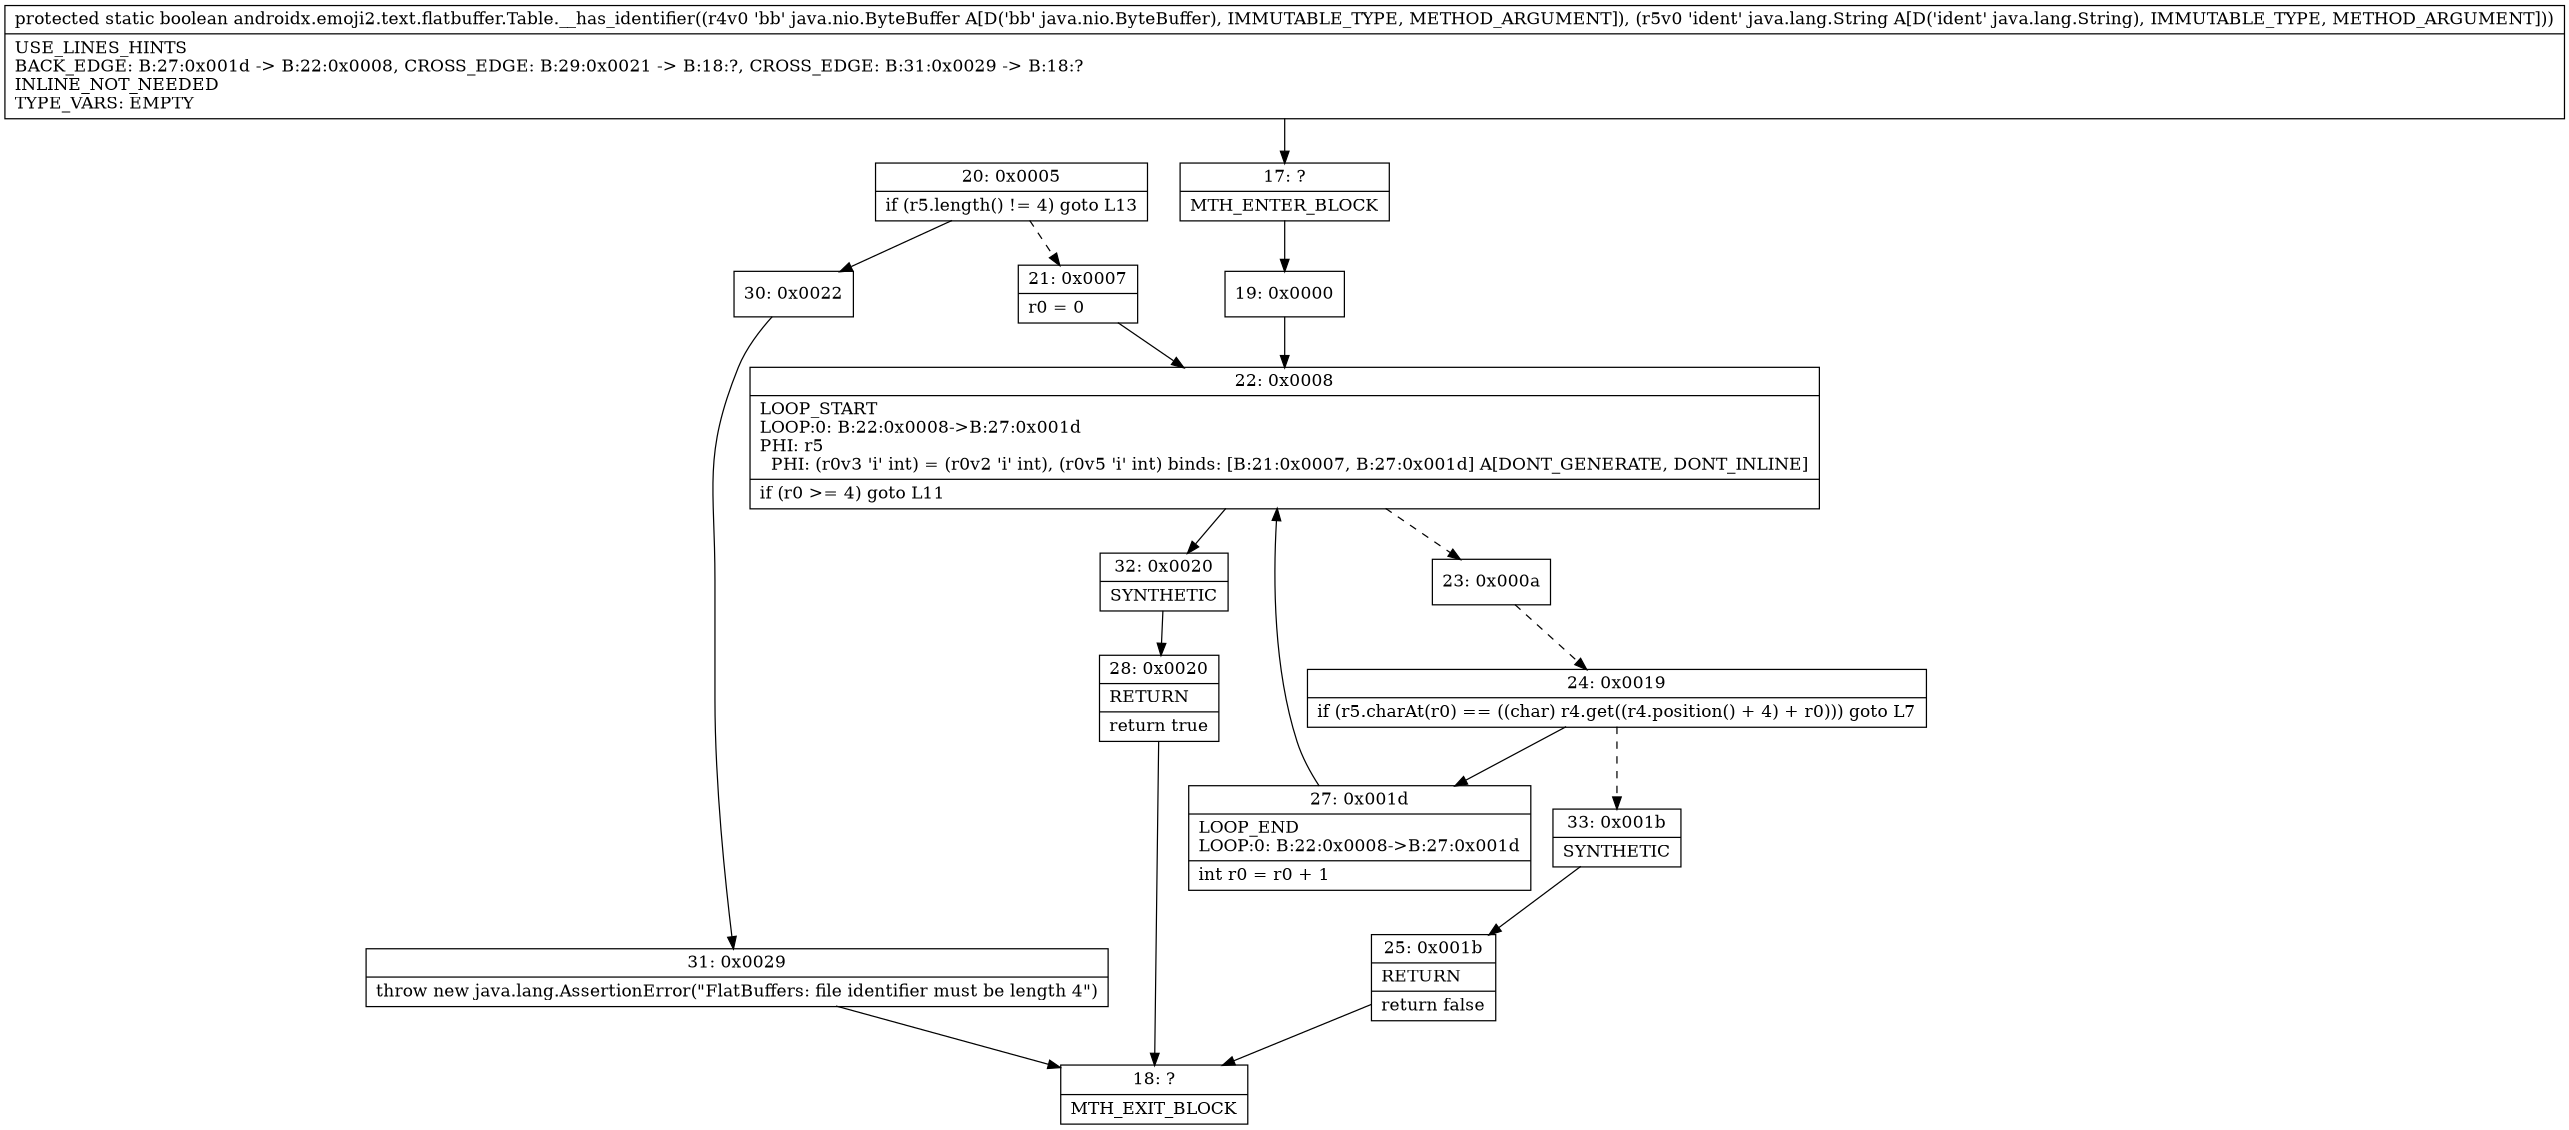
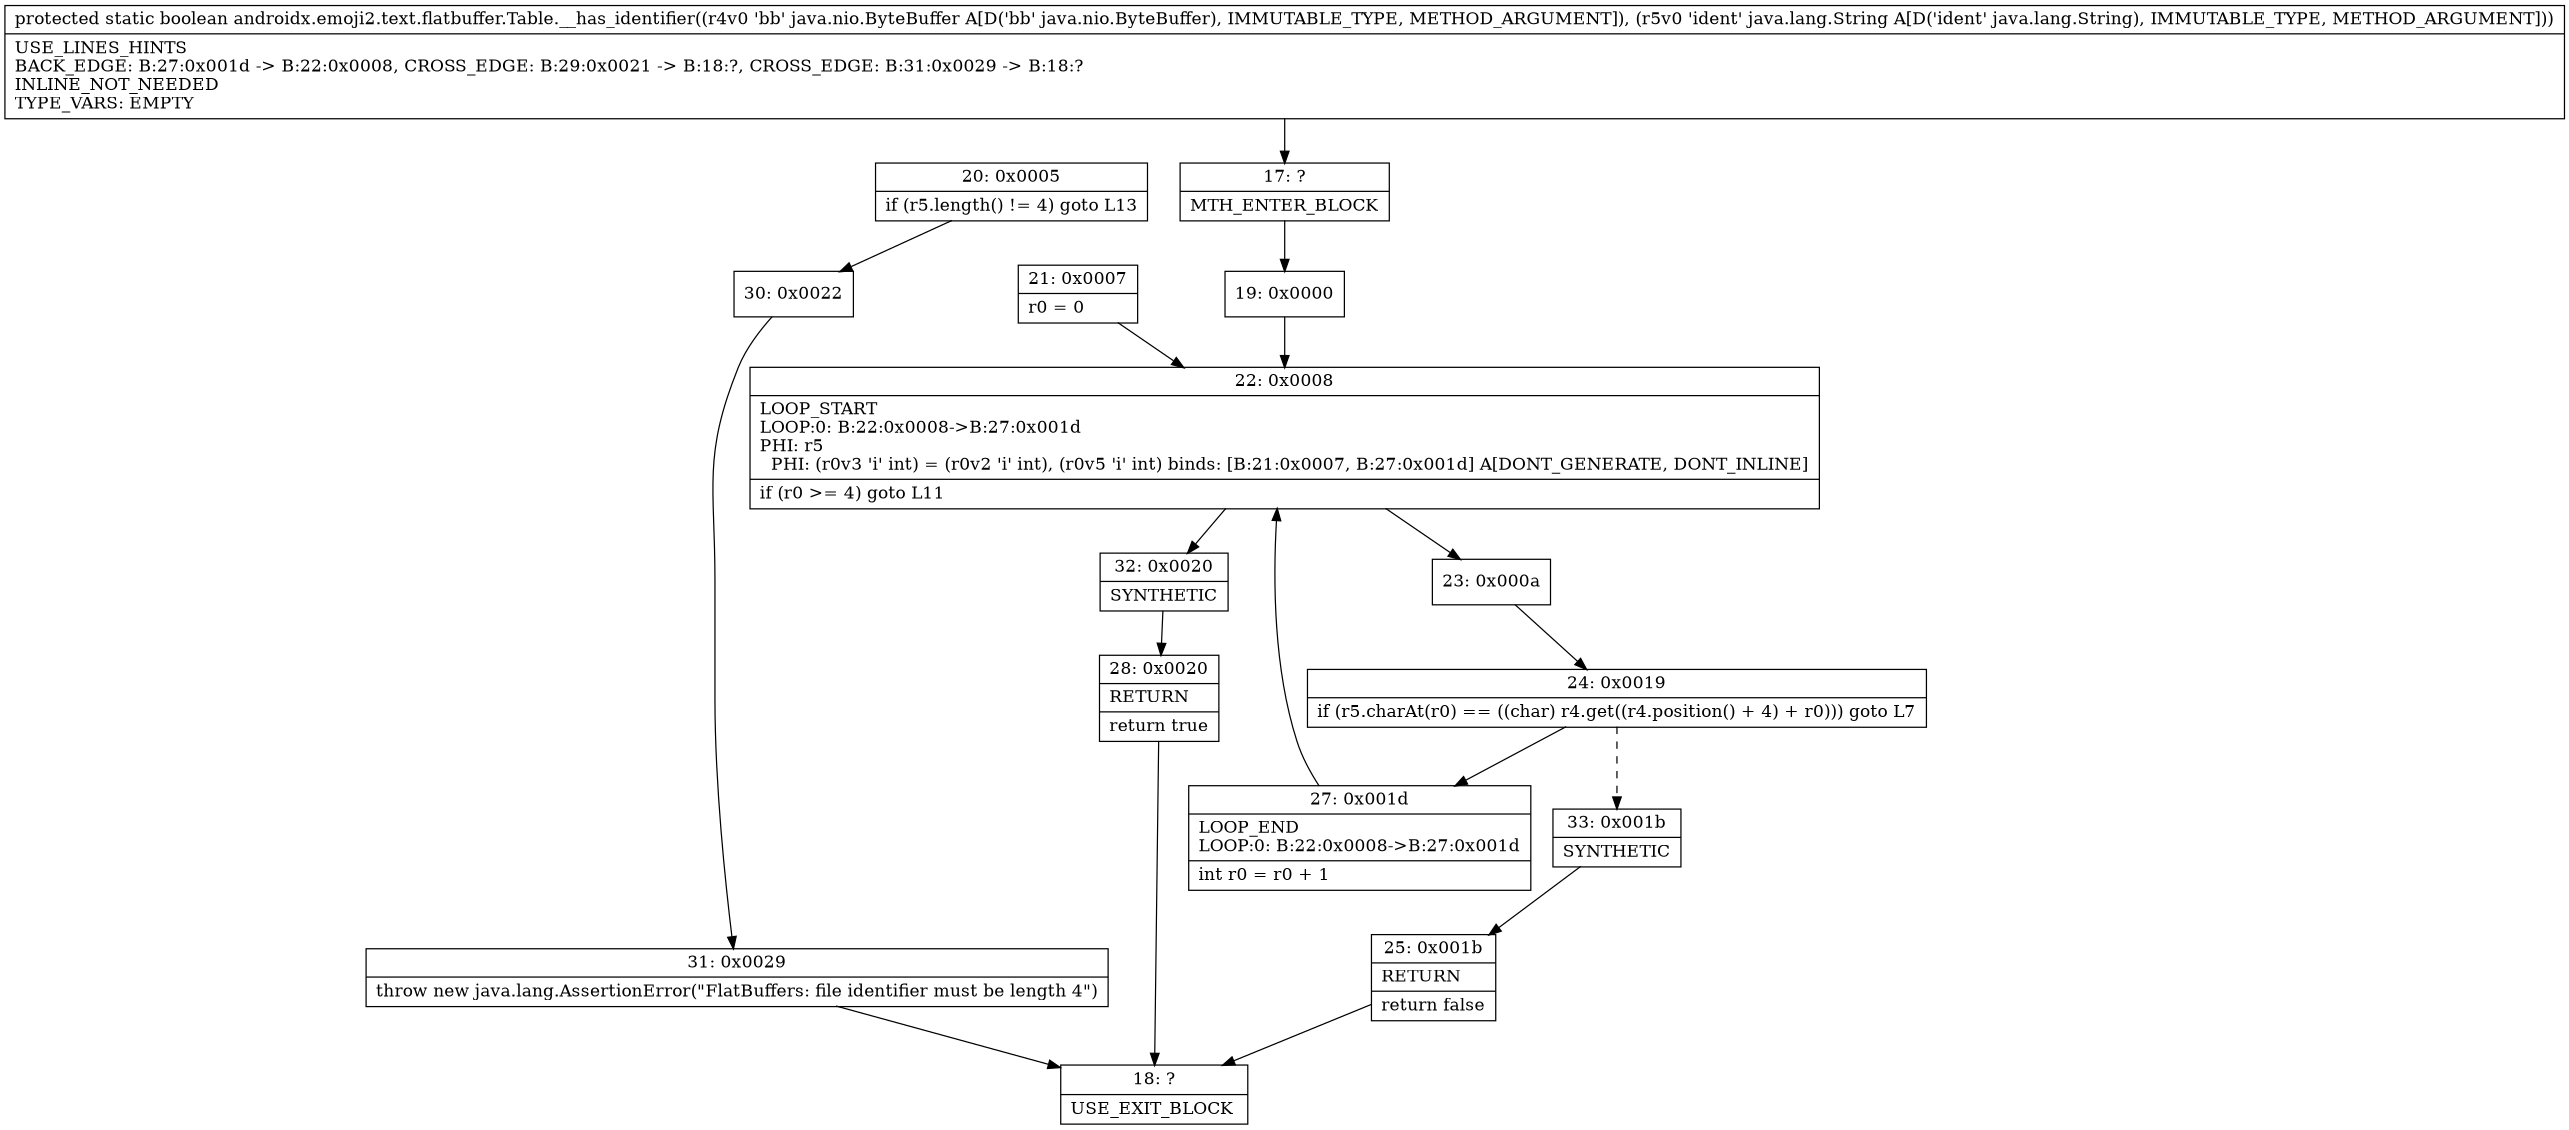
(1041, 238) -> none
(1418, 530) -> (1418, 530)
(1546, 633) -> (1546, 633)
(1154, 1109) -> (1152, 1109)
